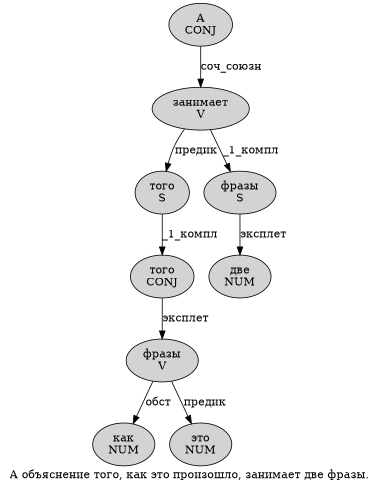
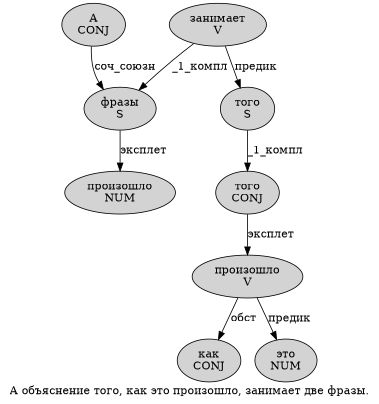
(201, 63) -> (93, 65)
(240, 277) -> (120, 193)
(162, 360) -> (248, 277)
(124, 444) -> (209, 360)
